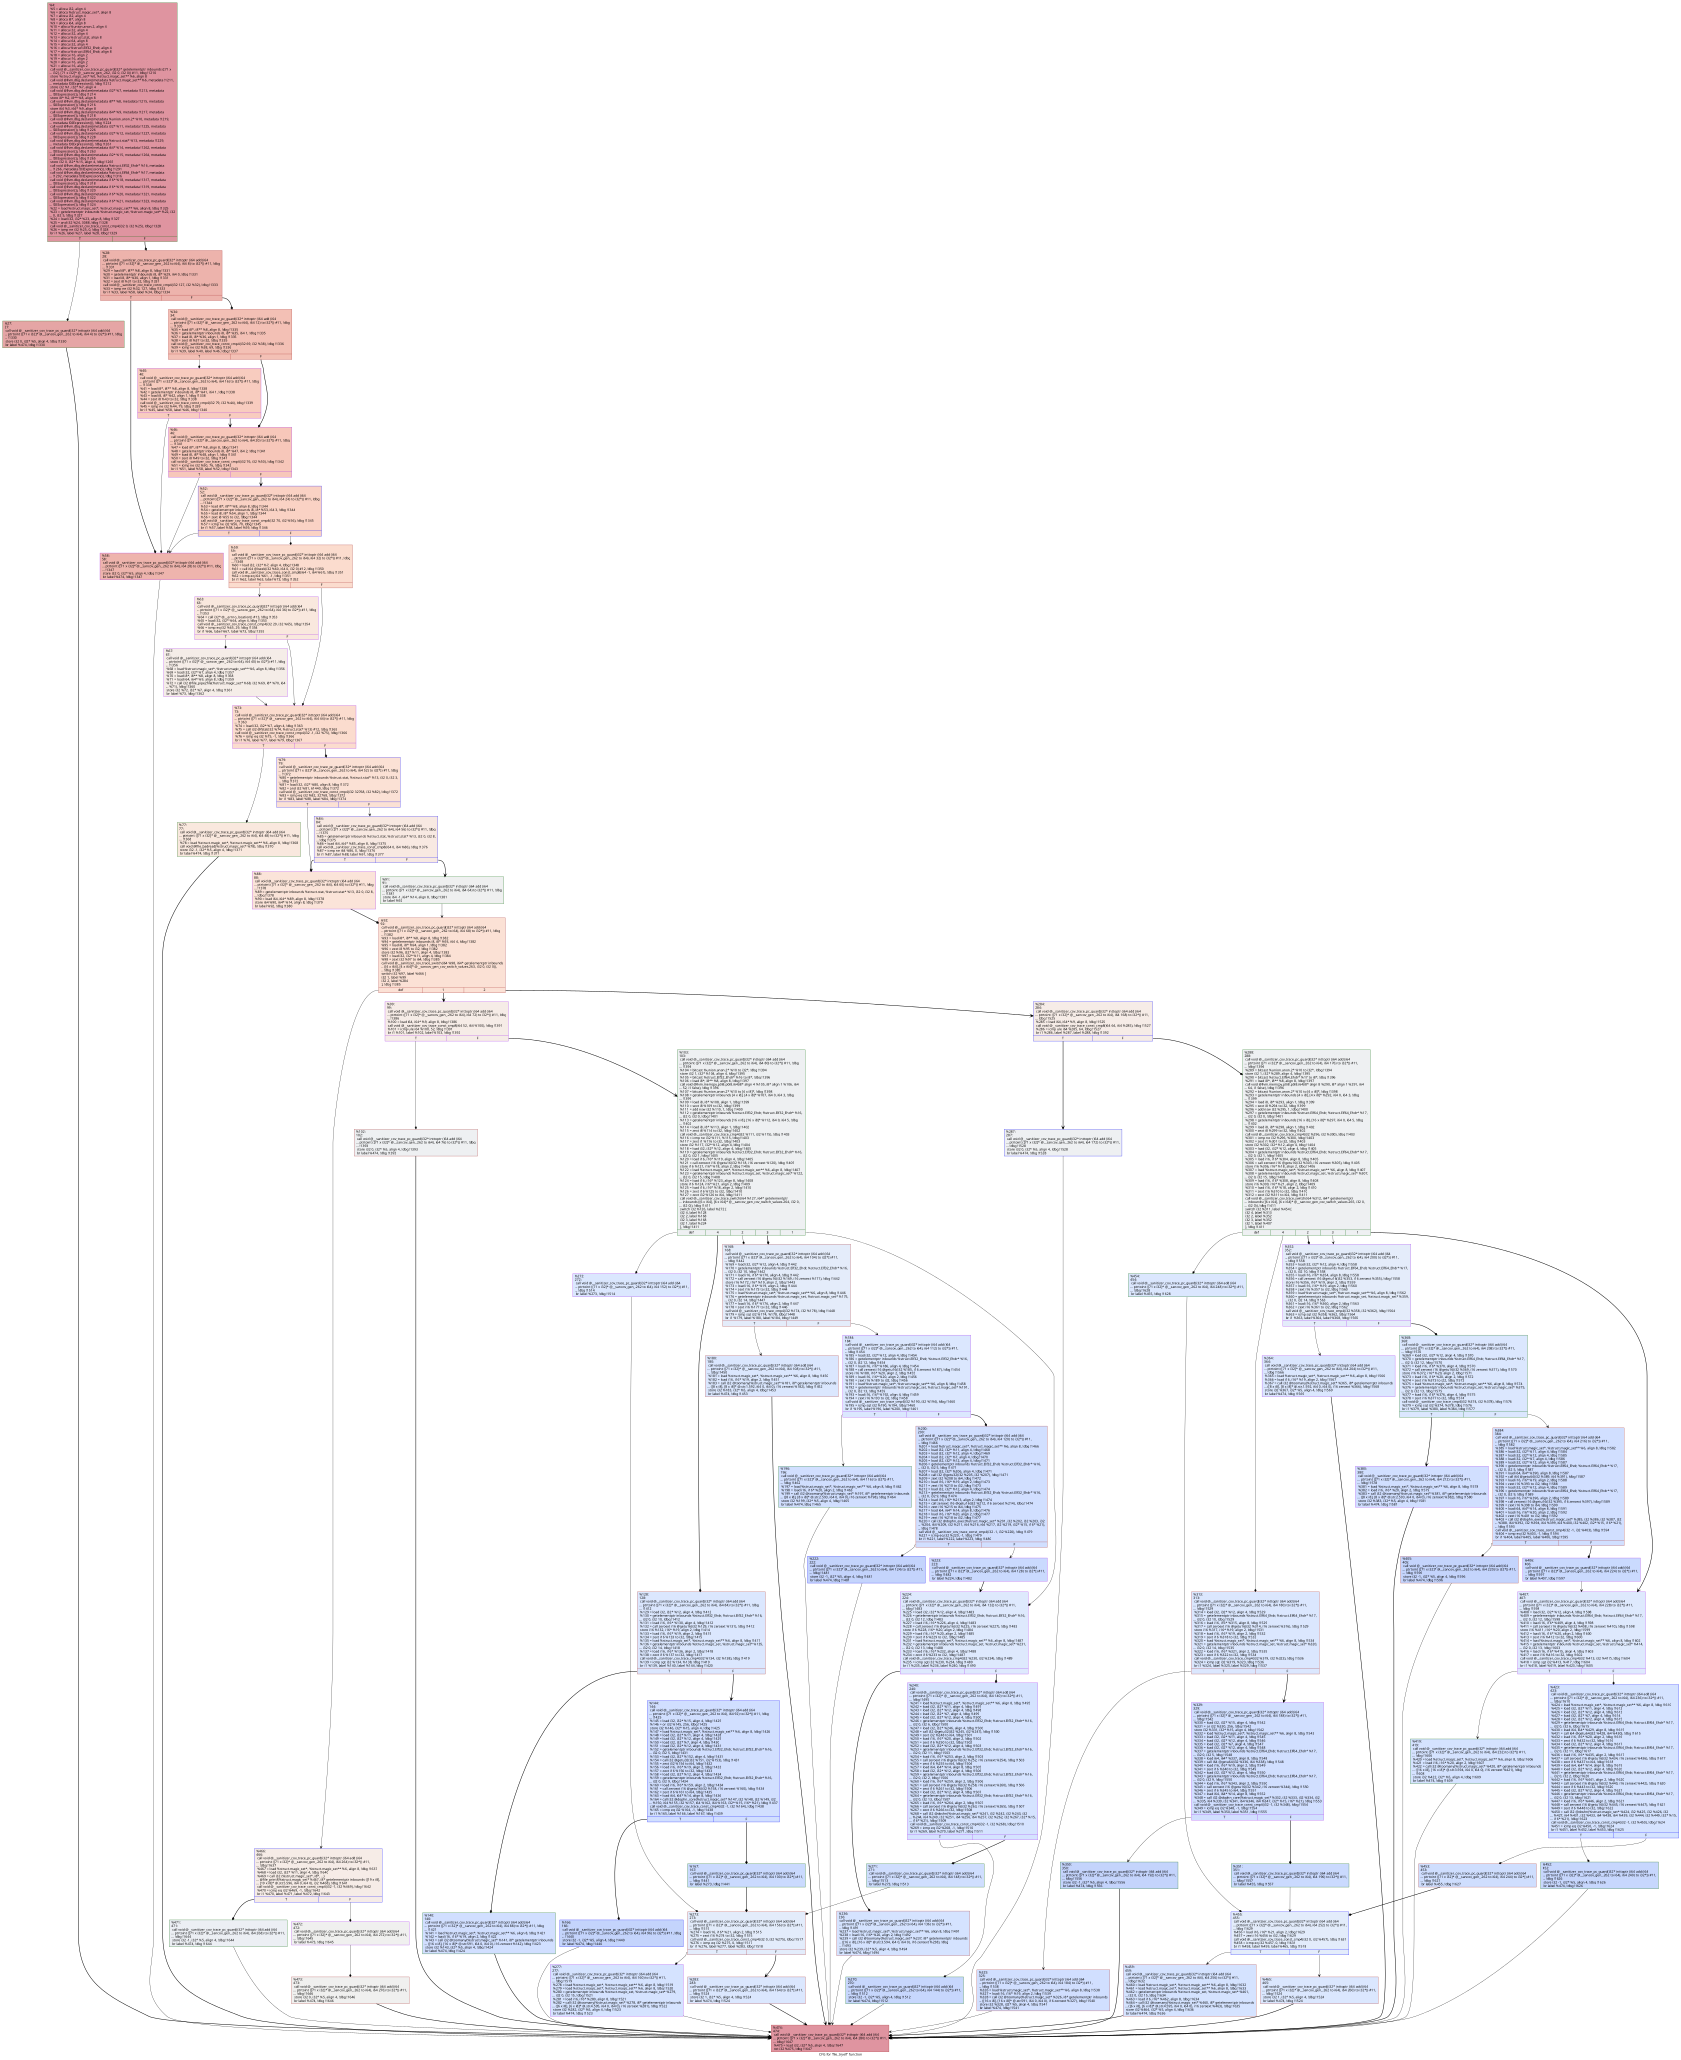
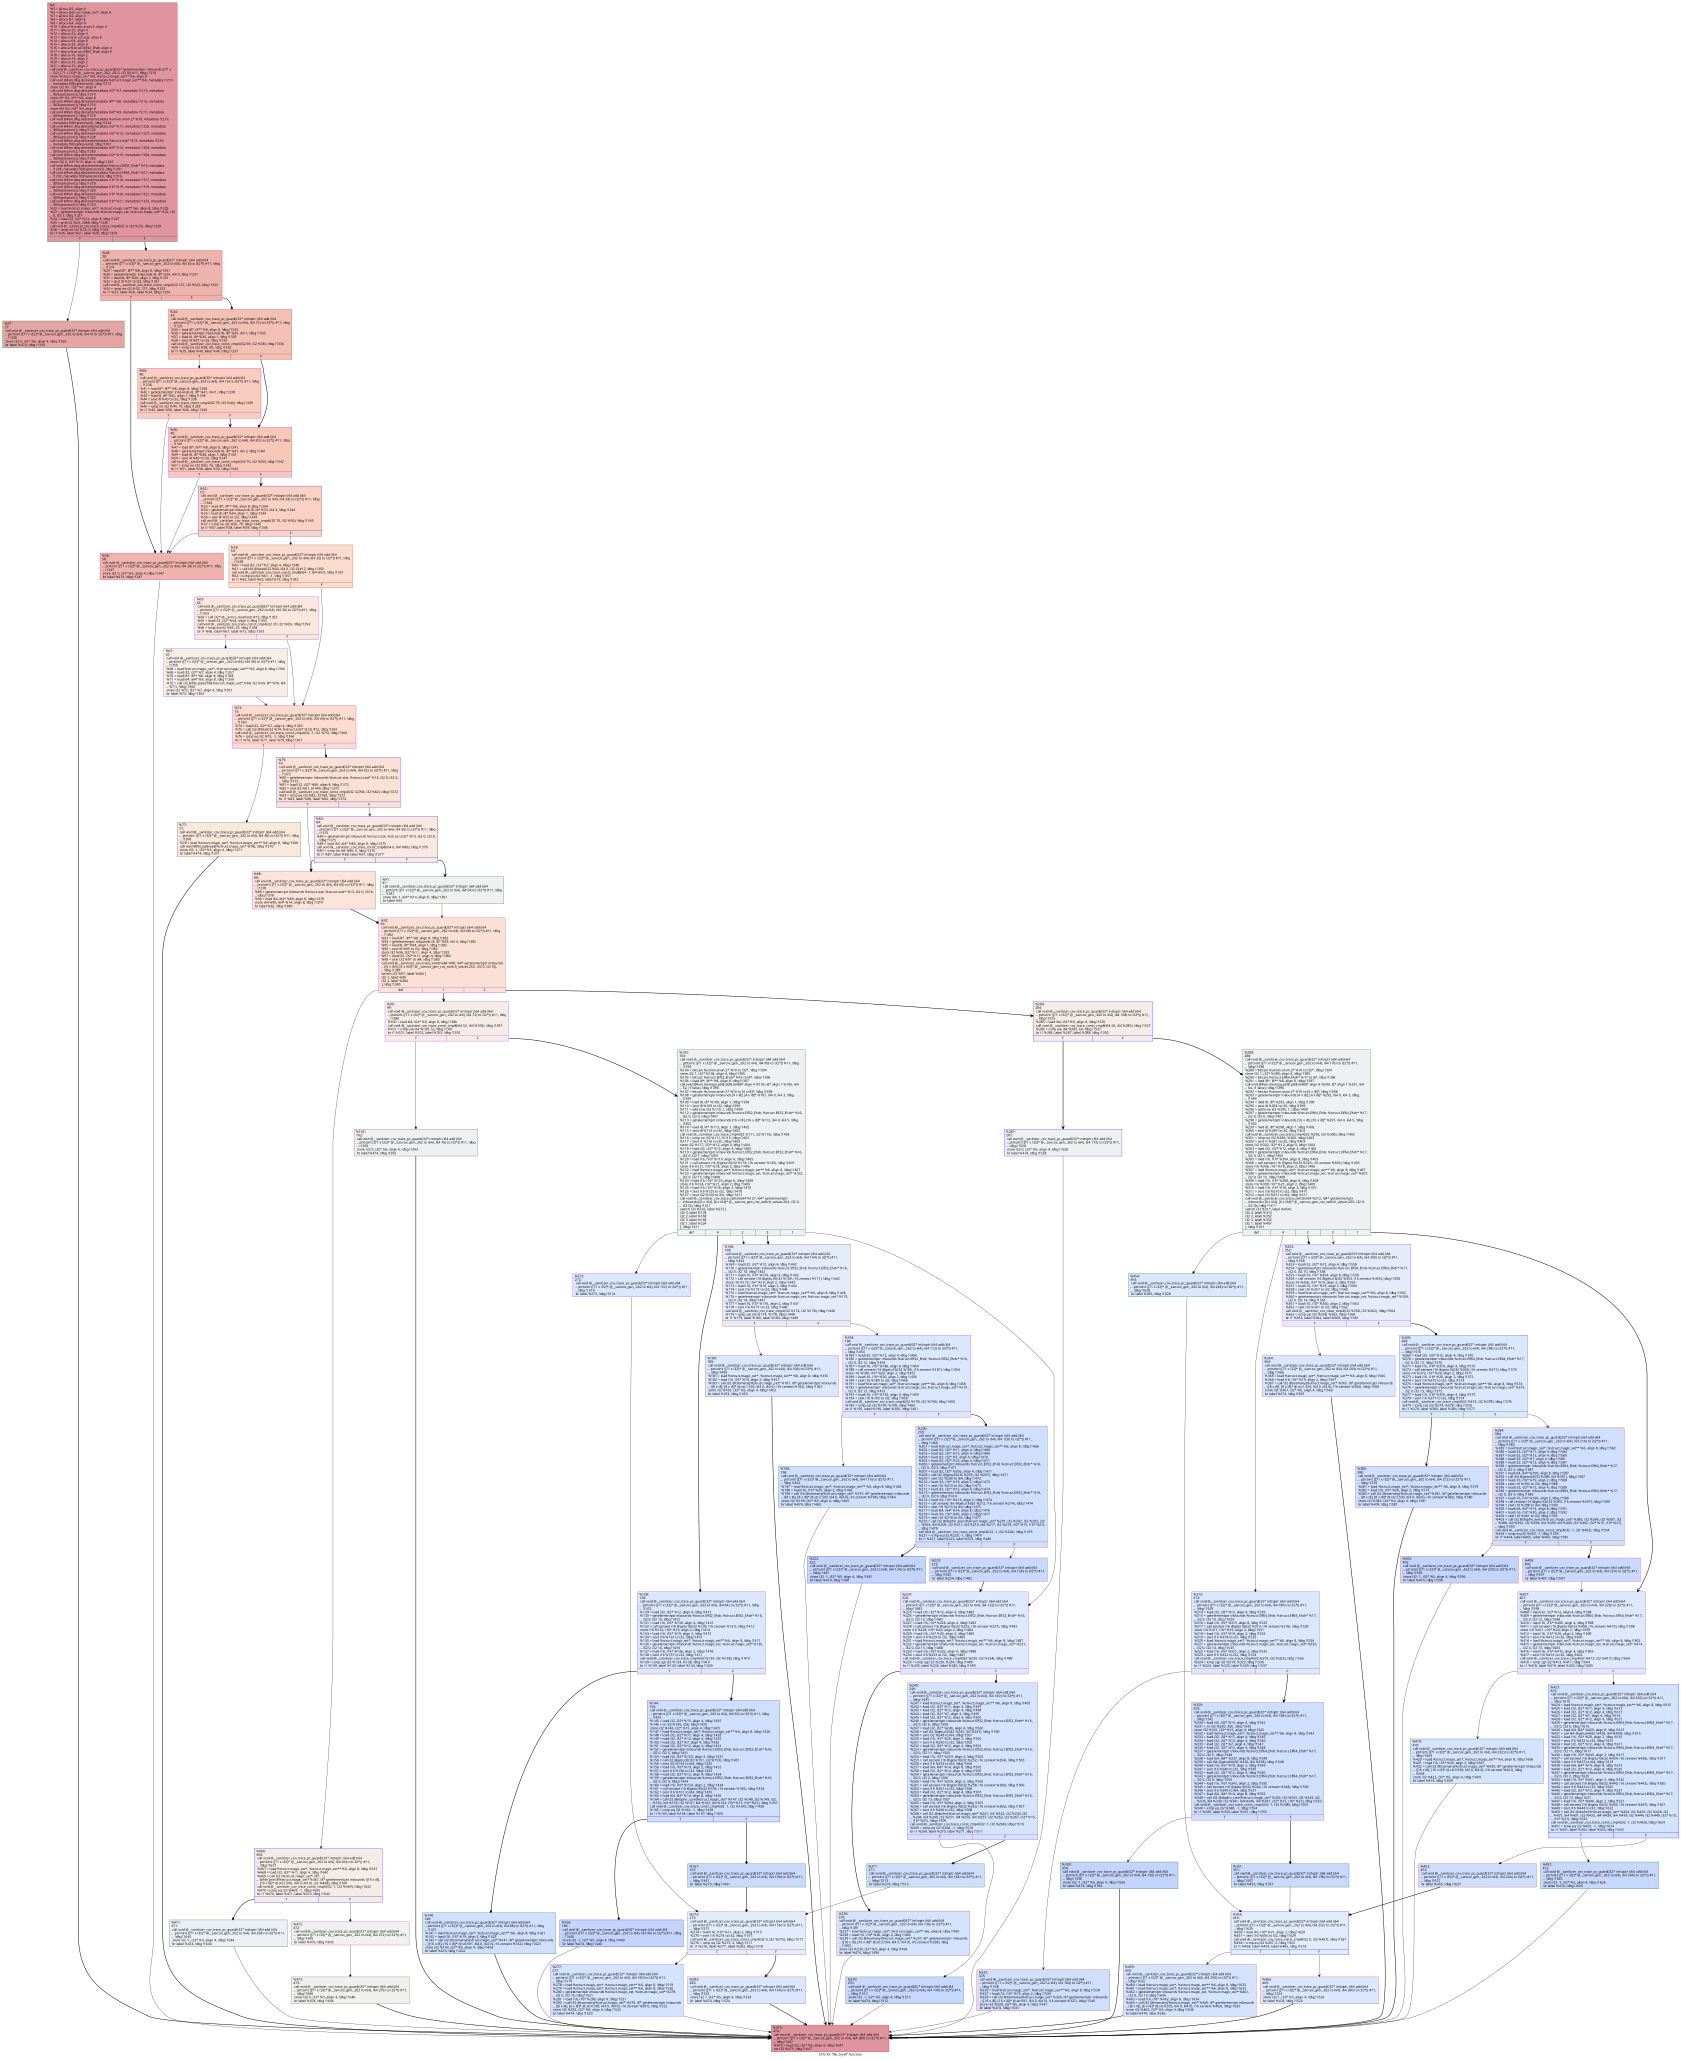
(442, 955) -> (442, 955)
(910, 1550) -> (910, 1550)
